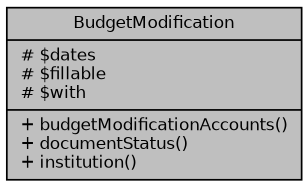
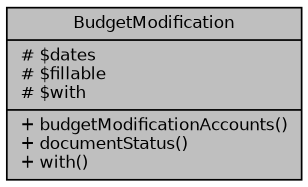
(79, 163) -> (55, 163)
